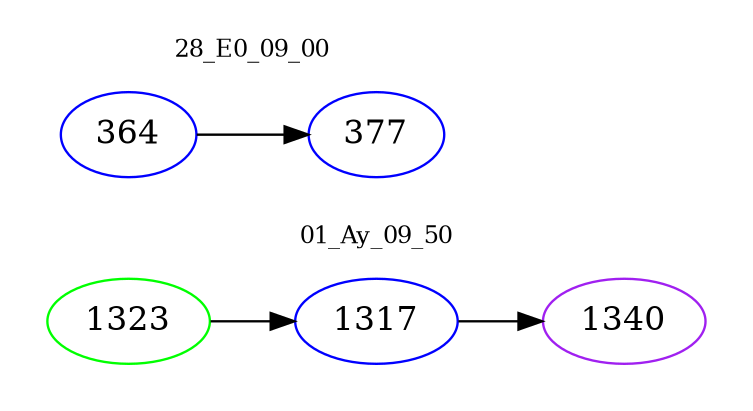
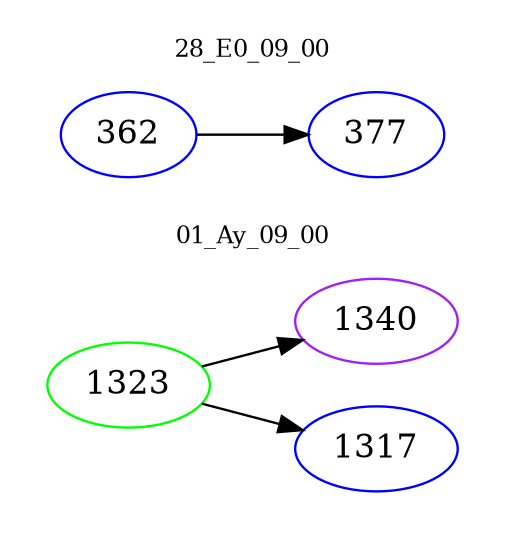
(129, 135) -> (129, 135)
(376, 237) -> (253, 237)
(488, 321) -> (241, 356)
